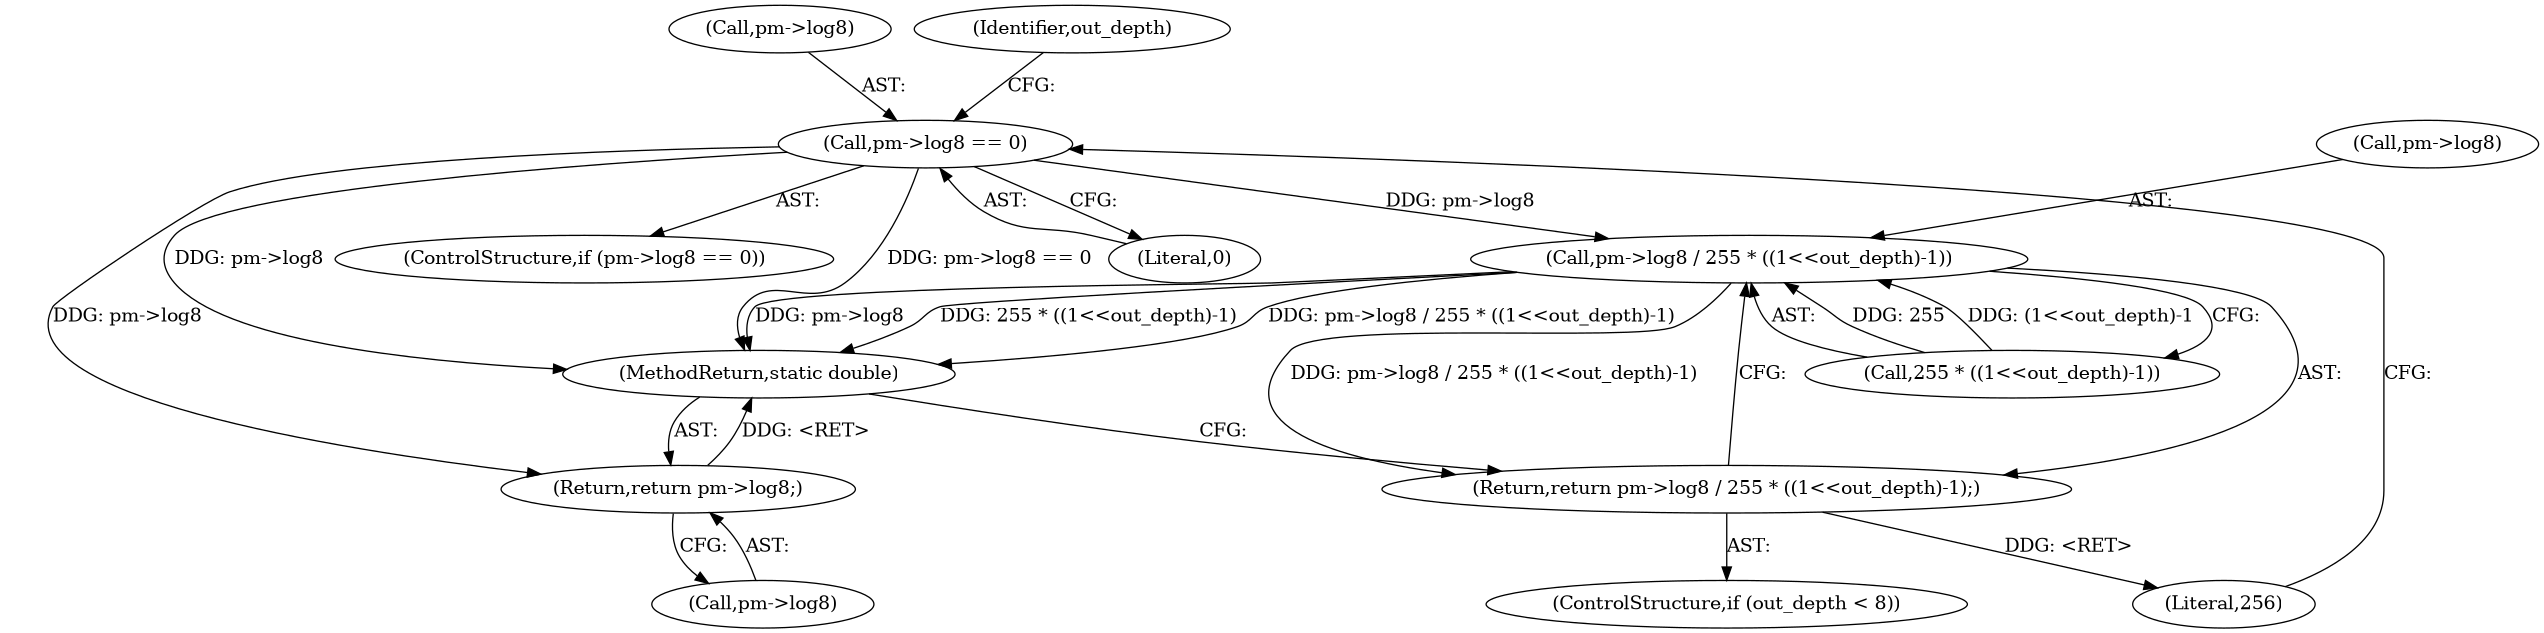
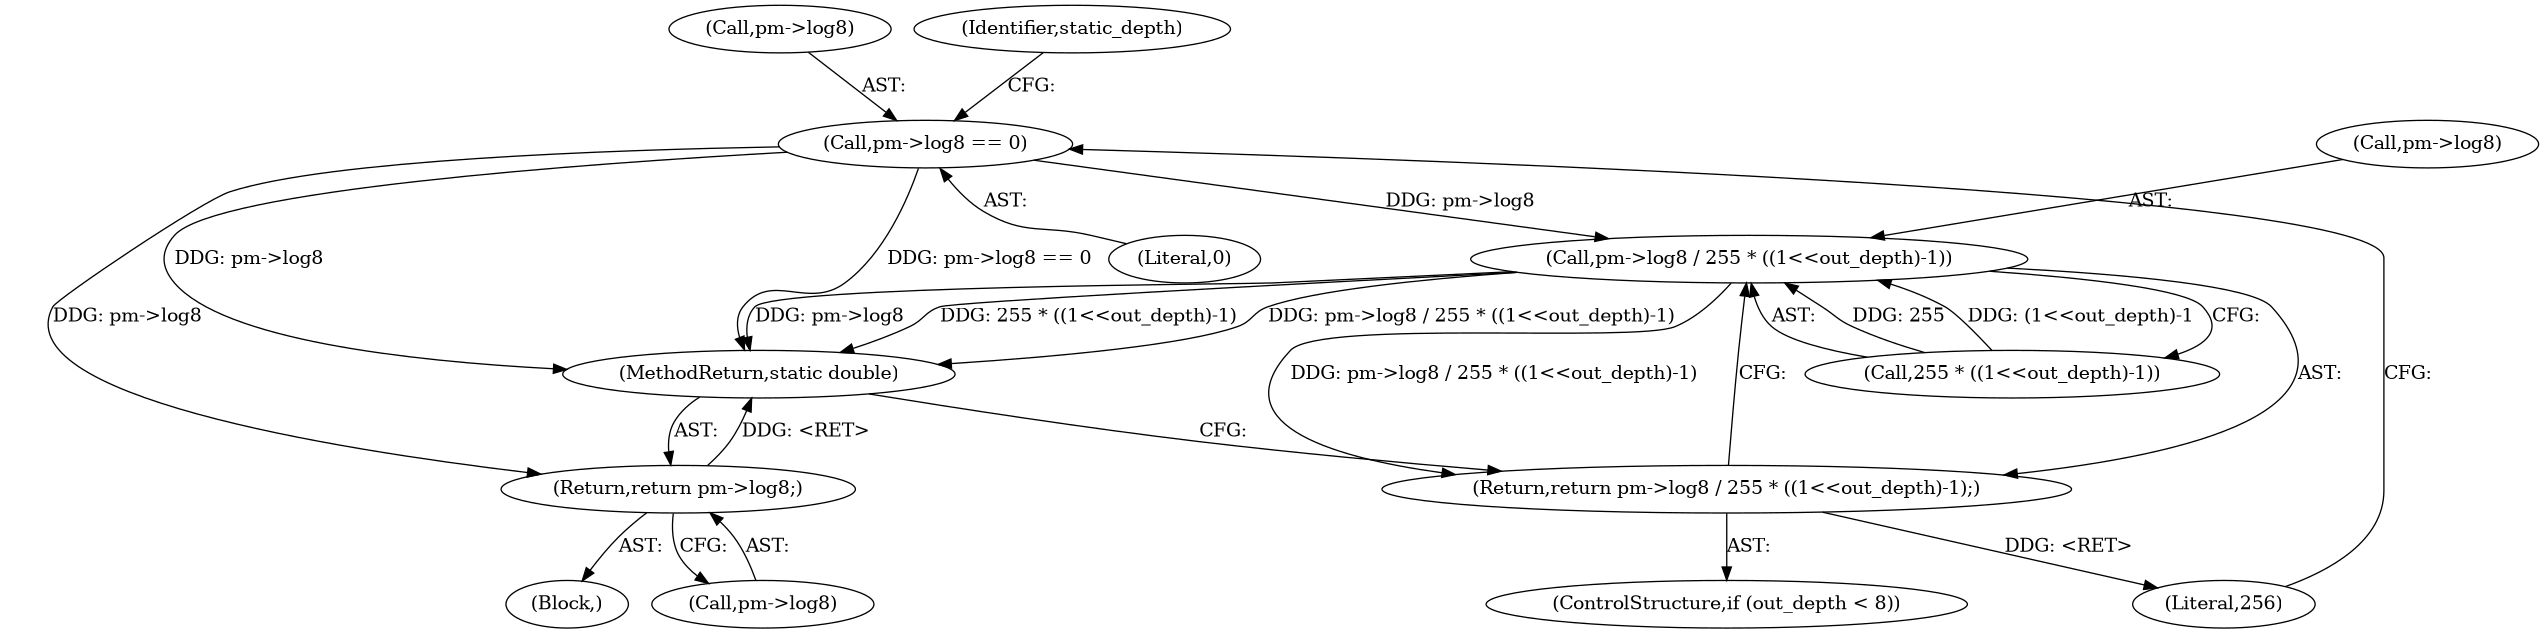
(1072, 29) -> (1072, 29)
(1052, 200) -> none
(584, 259) -> none
none -> (567, 604)
